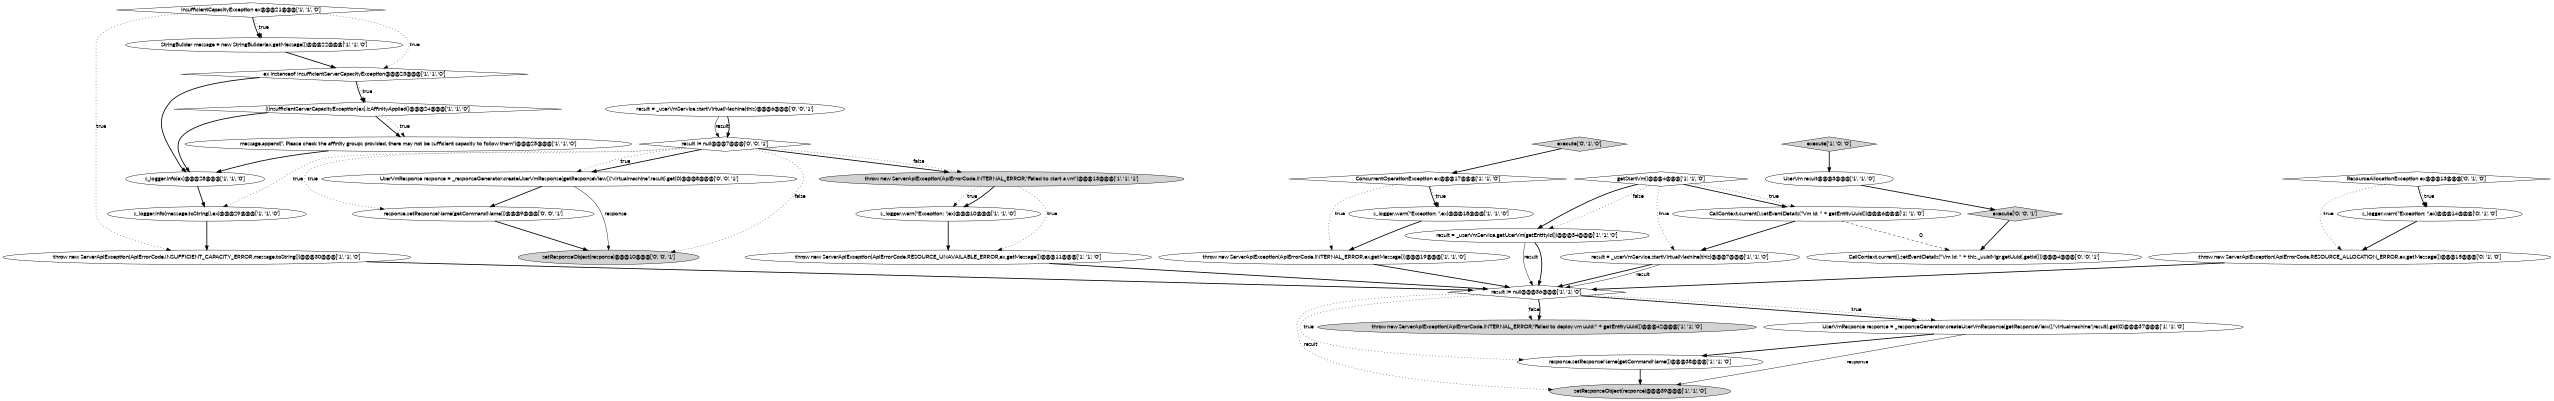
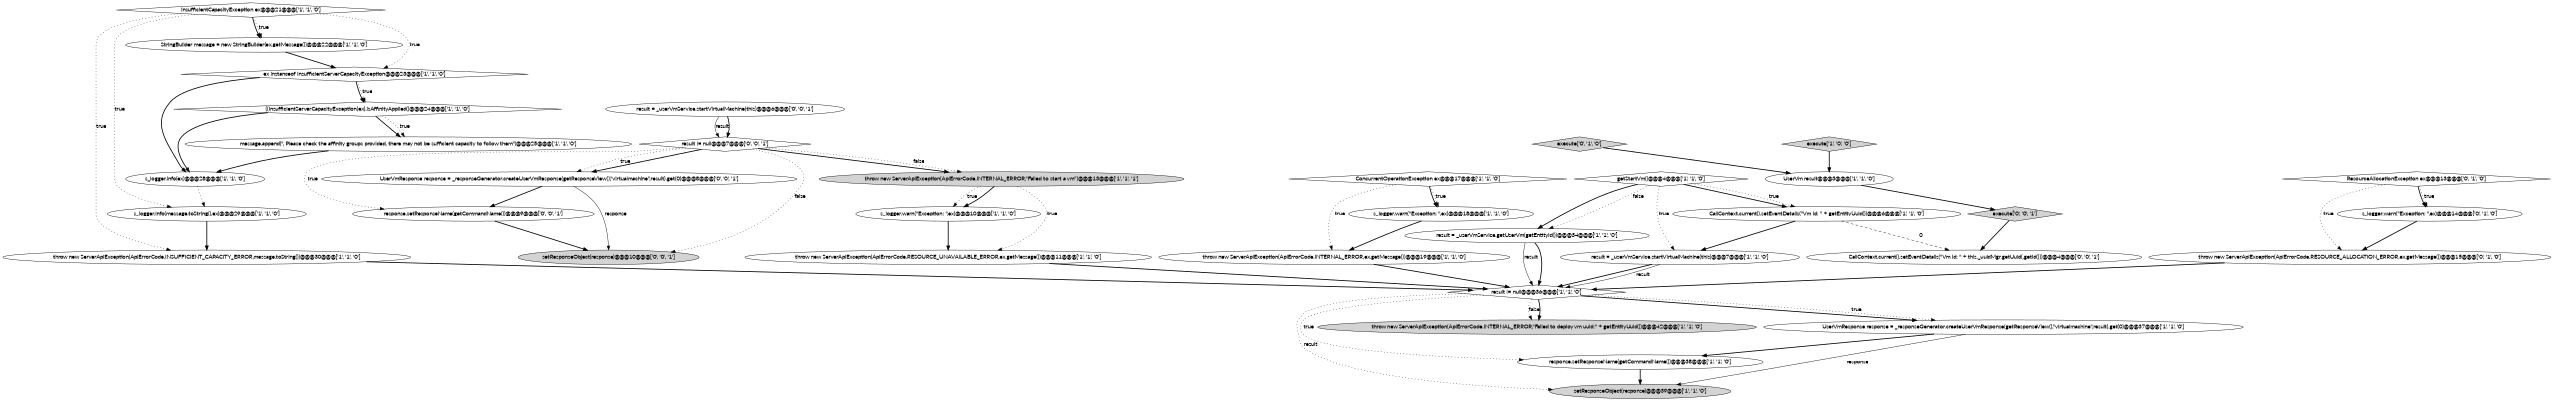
(357, 156) -> (114, 98)
(1509, 160) -> (1695, 160)
(200, 195) -> (200, 195)
